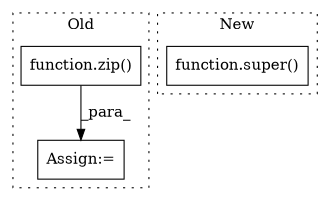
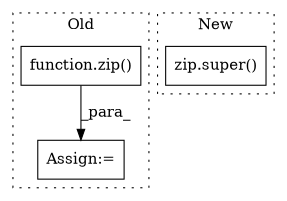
(237, 66) -> (216, 66)
